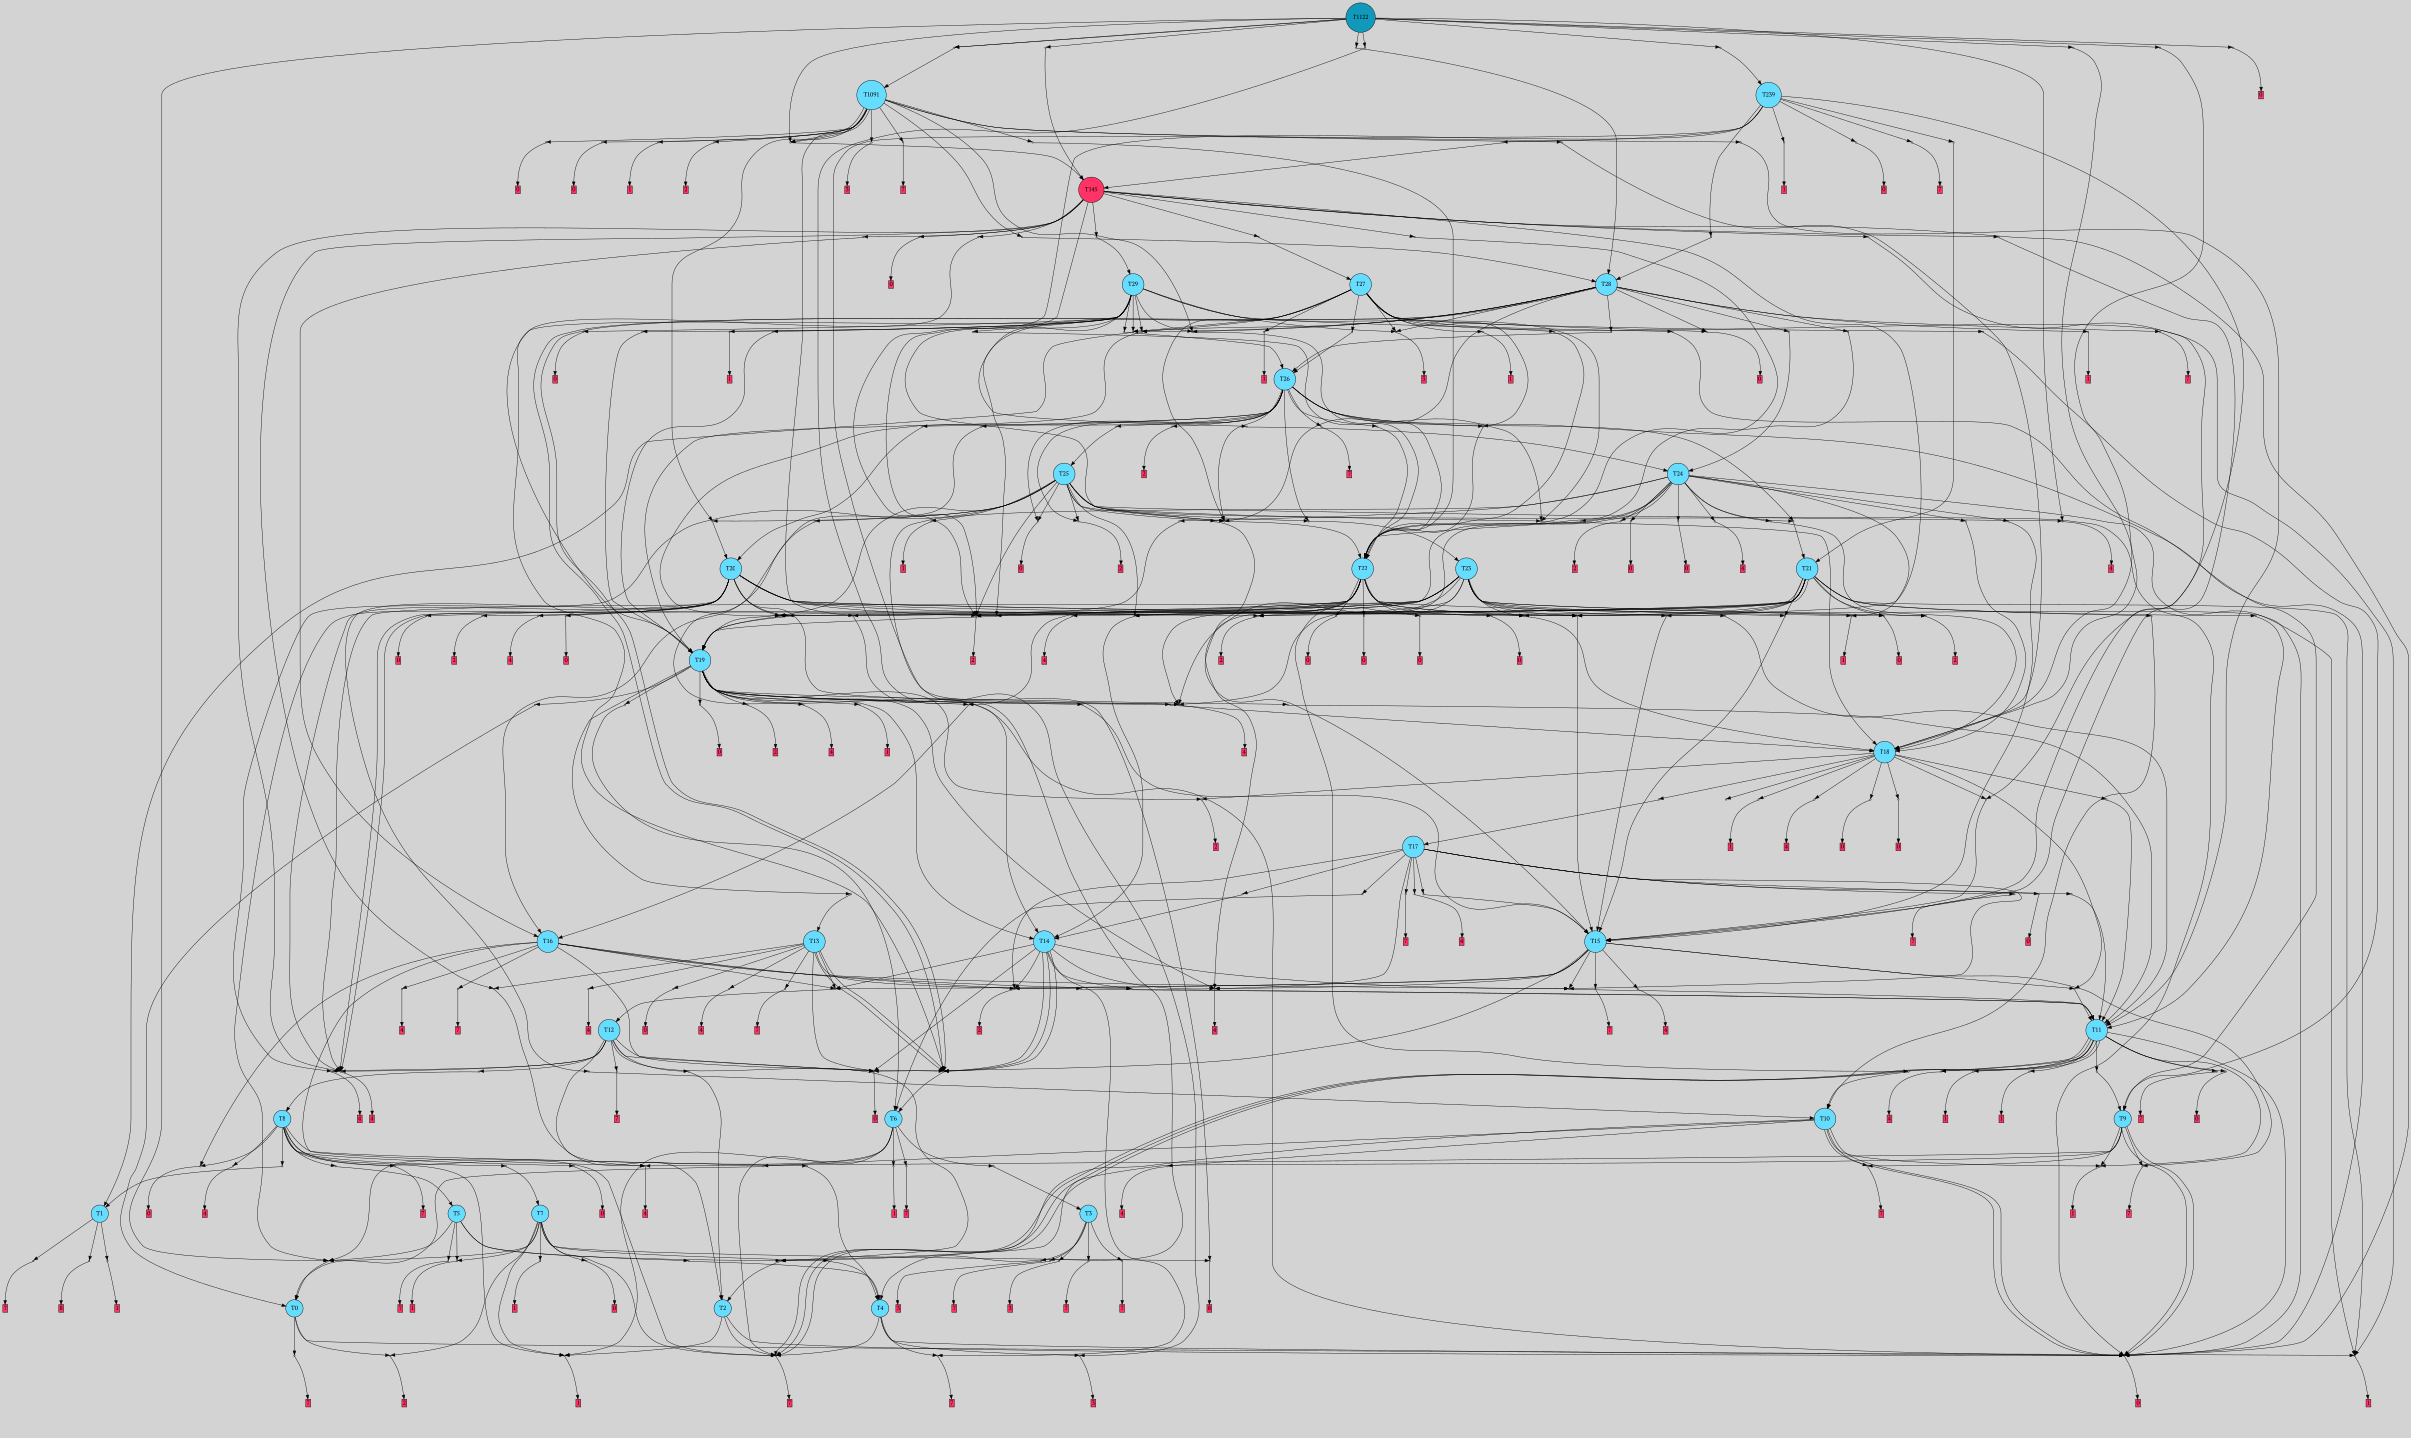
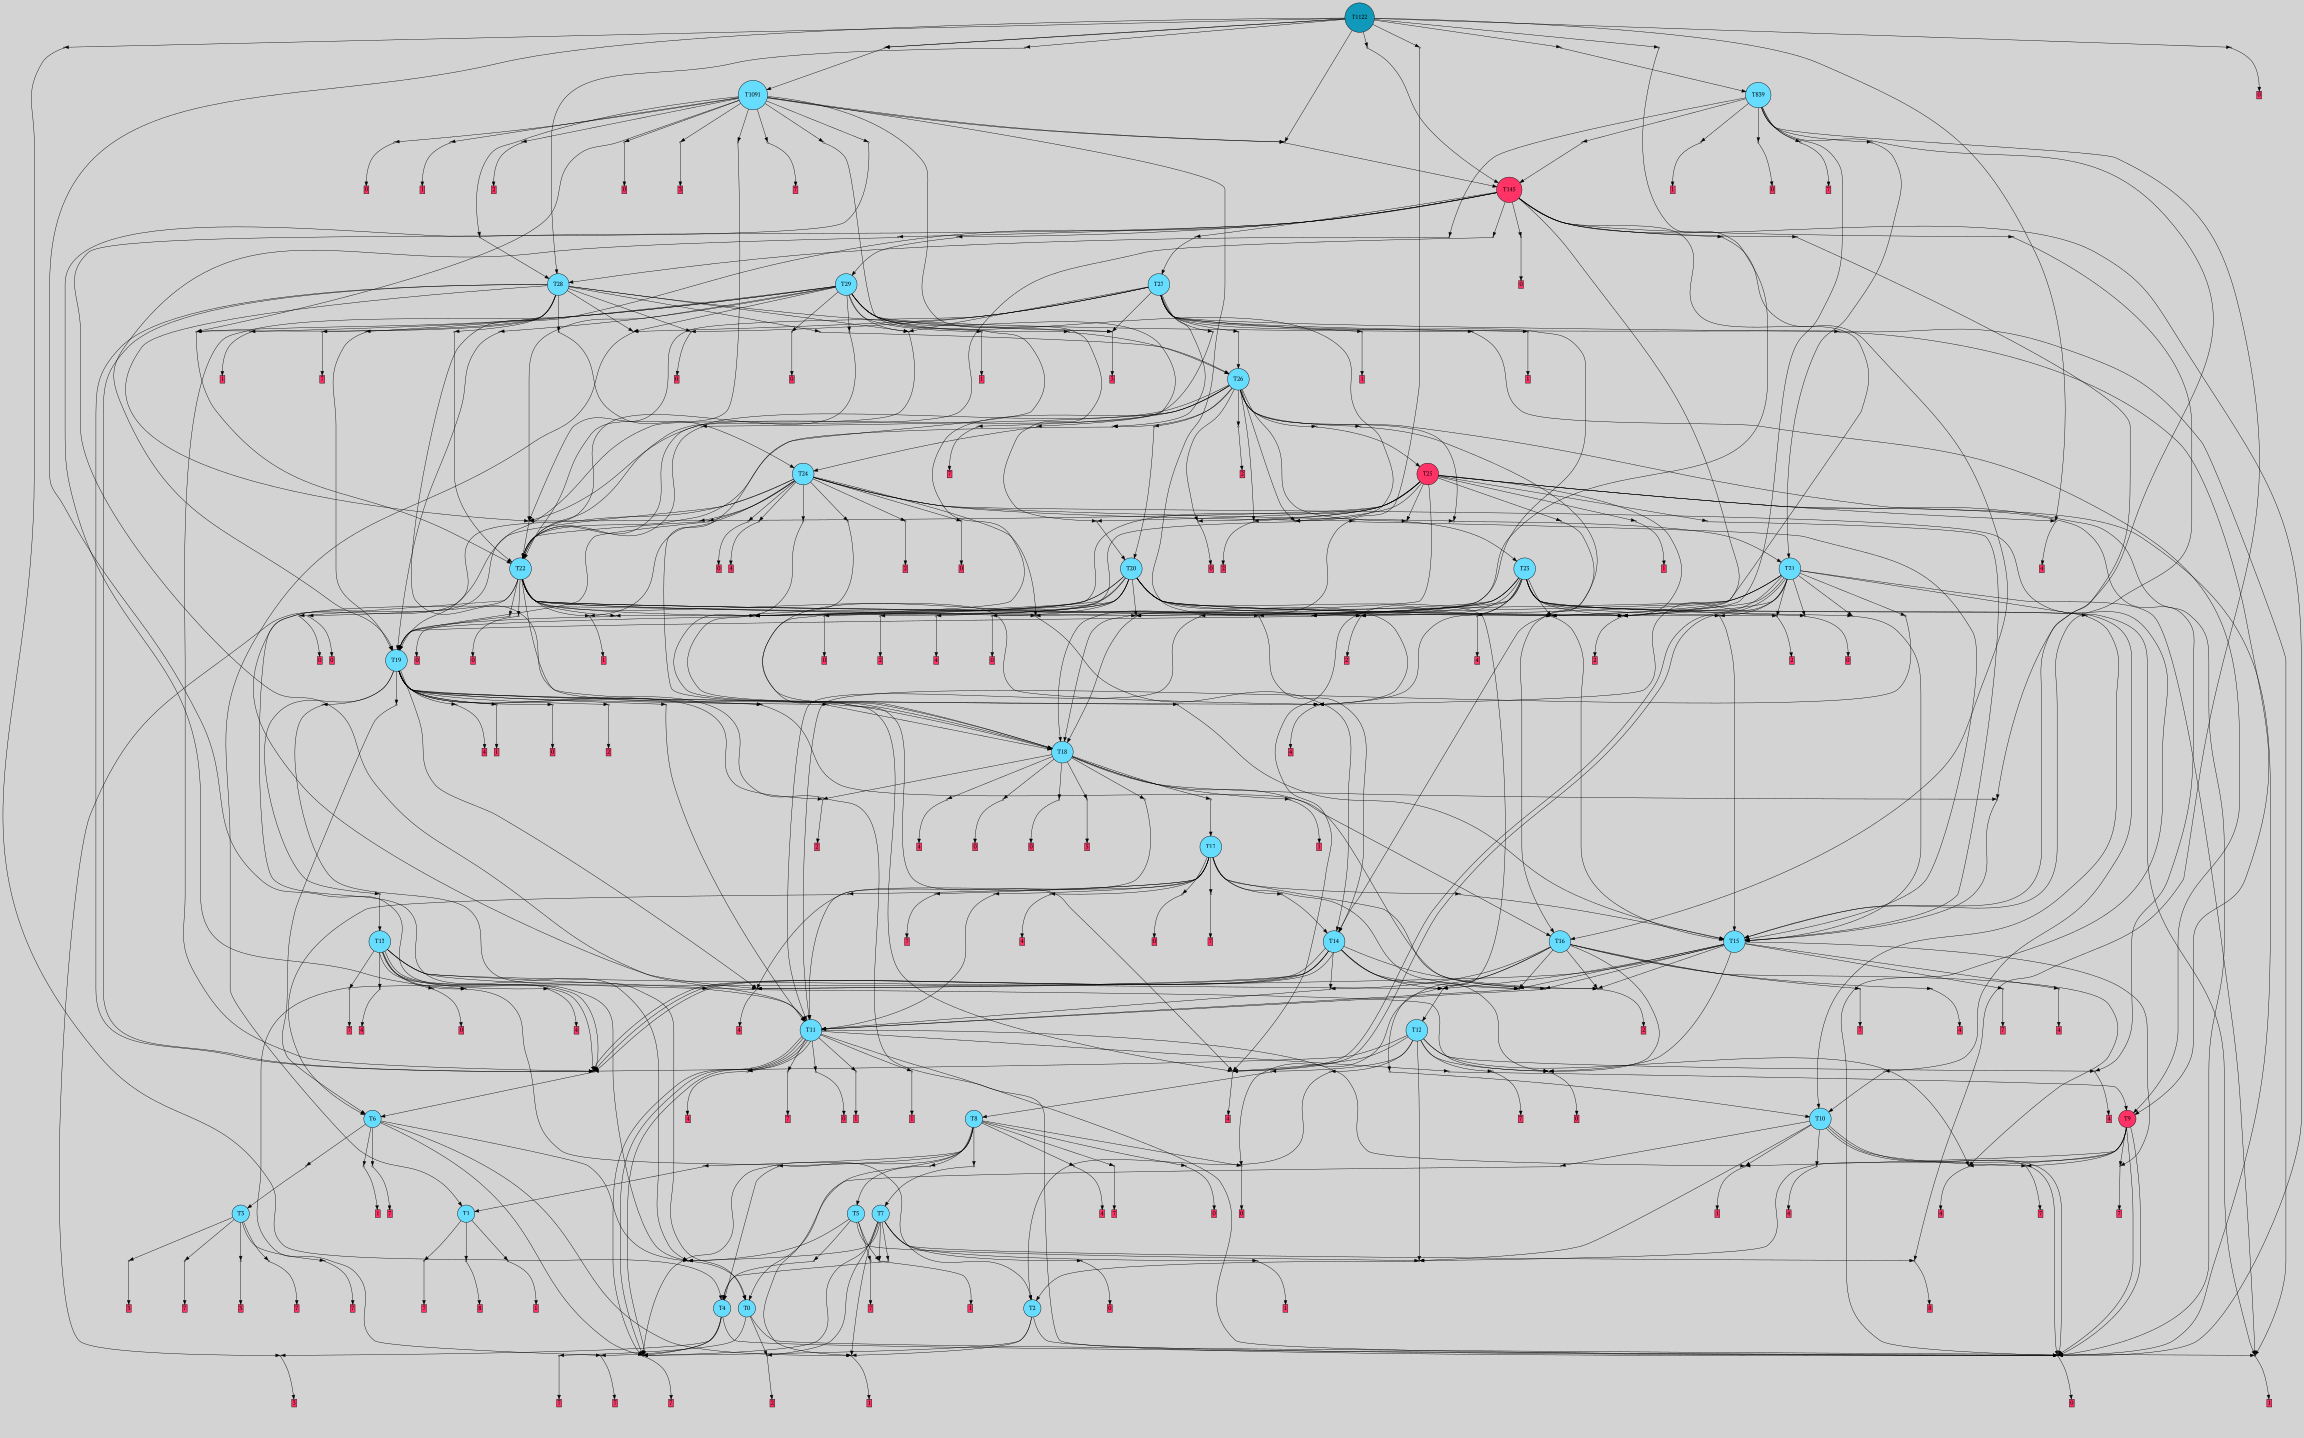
(1769, 95) -> (1758, 95)
(1064, 474) -> (1428, 474)
none -> (1087, 847)
(2123, 1119) -> (2127, 1119)
